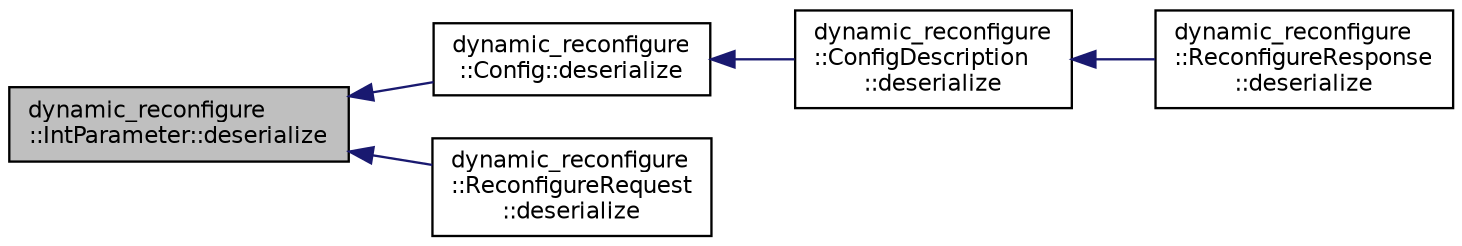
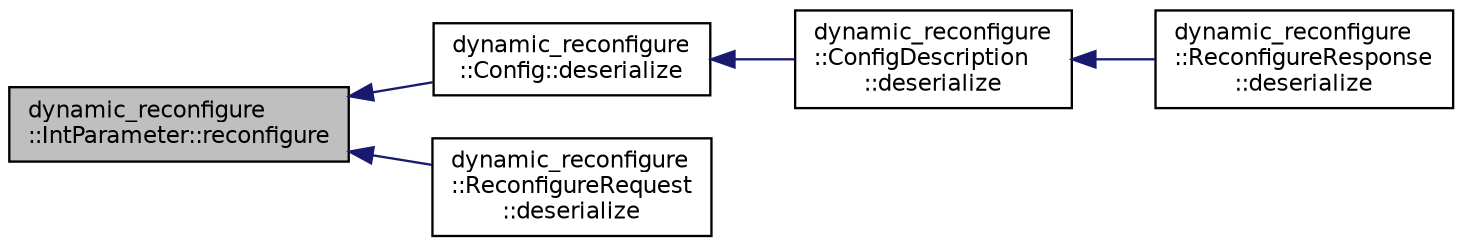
(179, 124) -> (179, 124)
